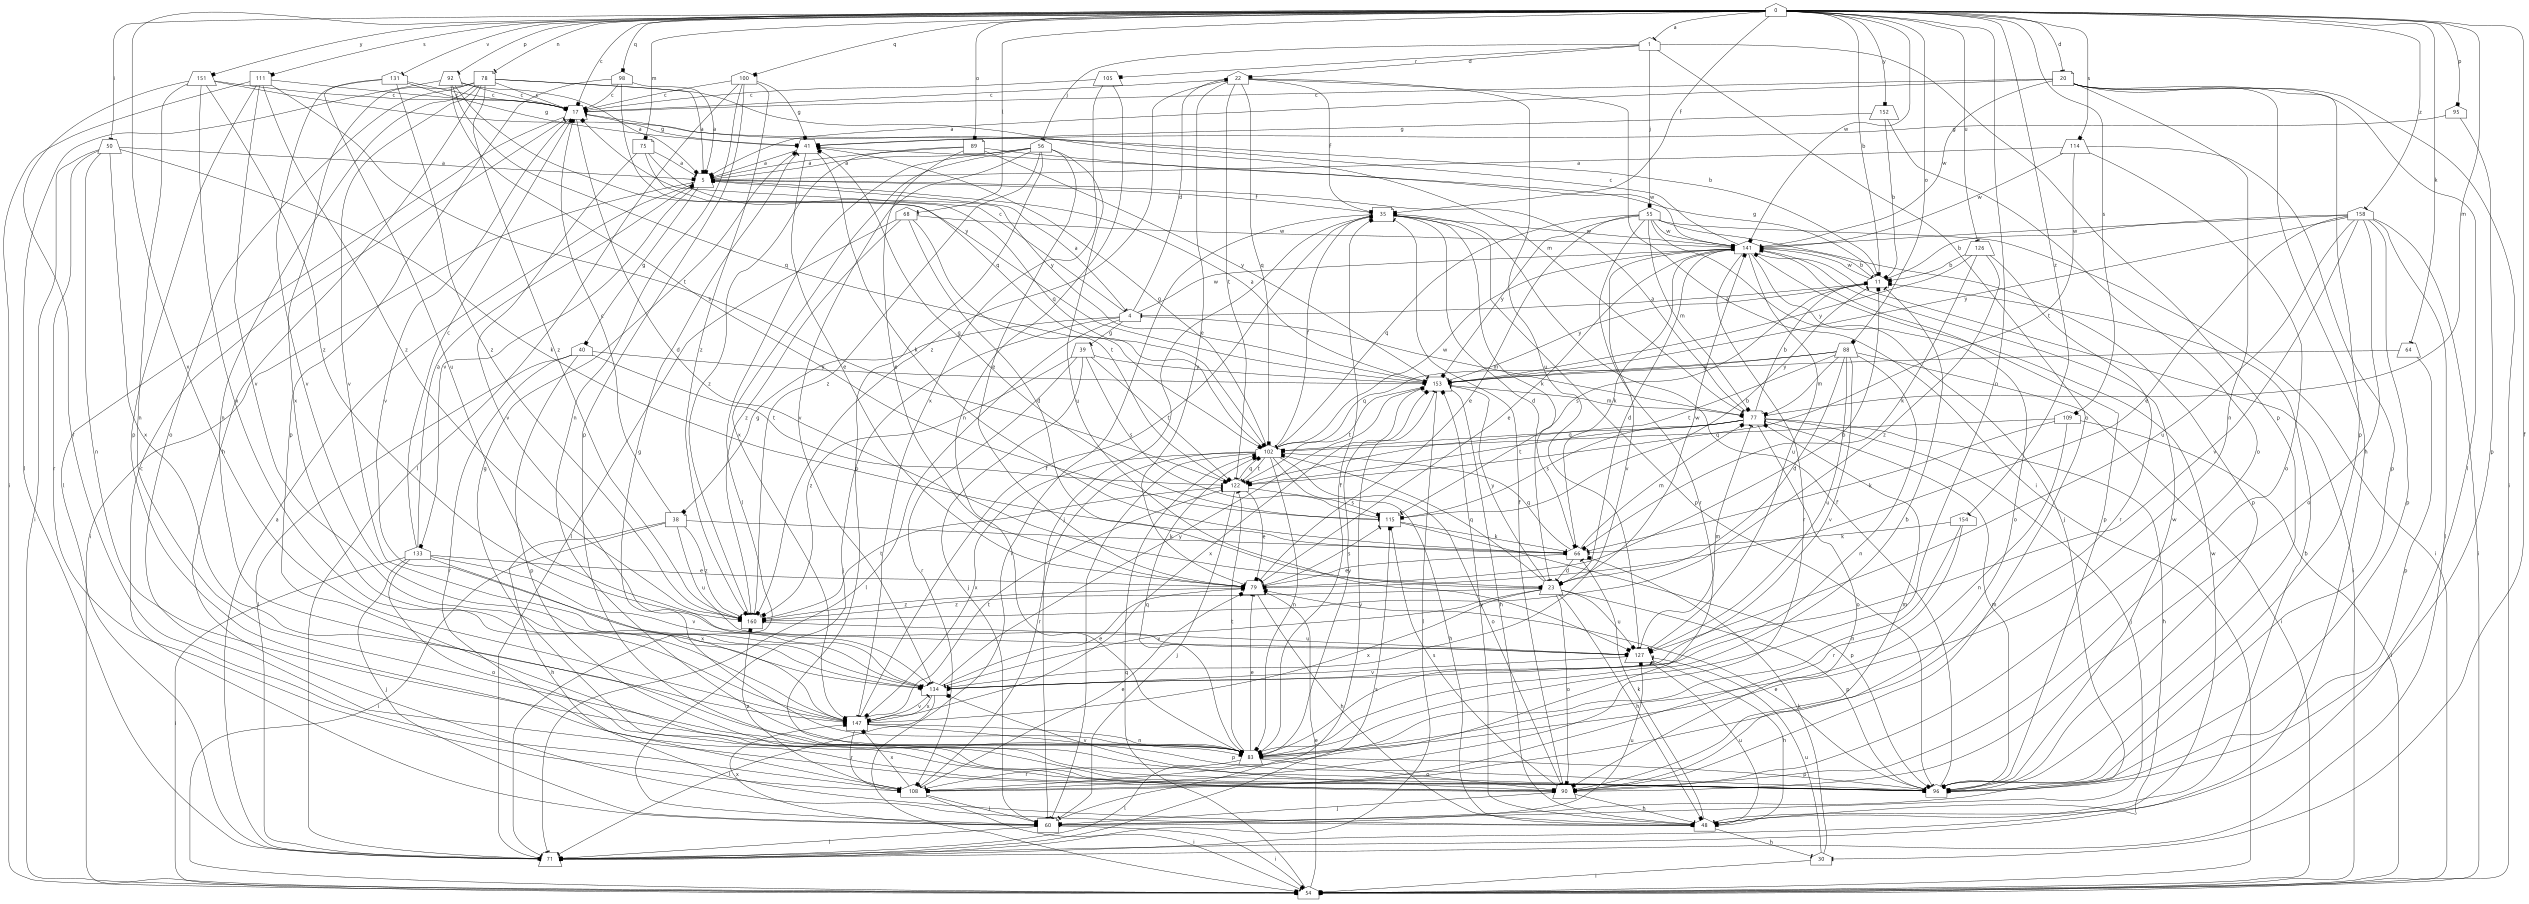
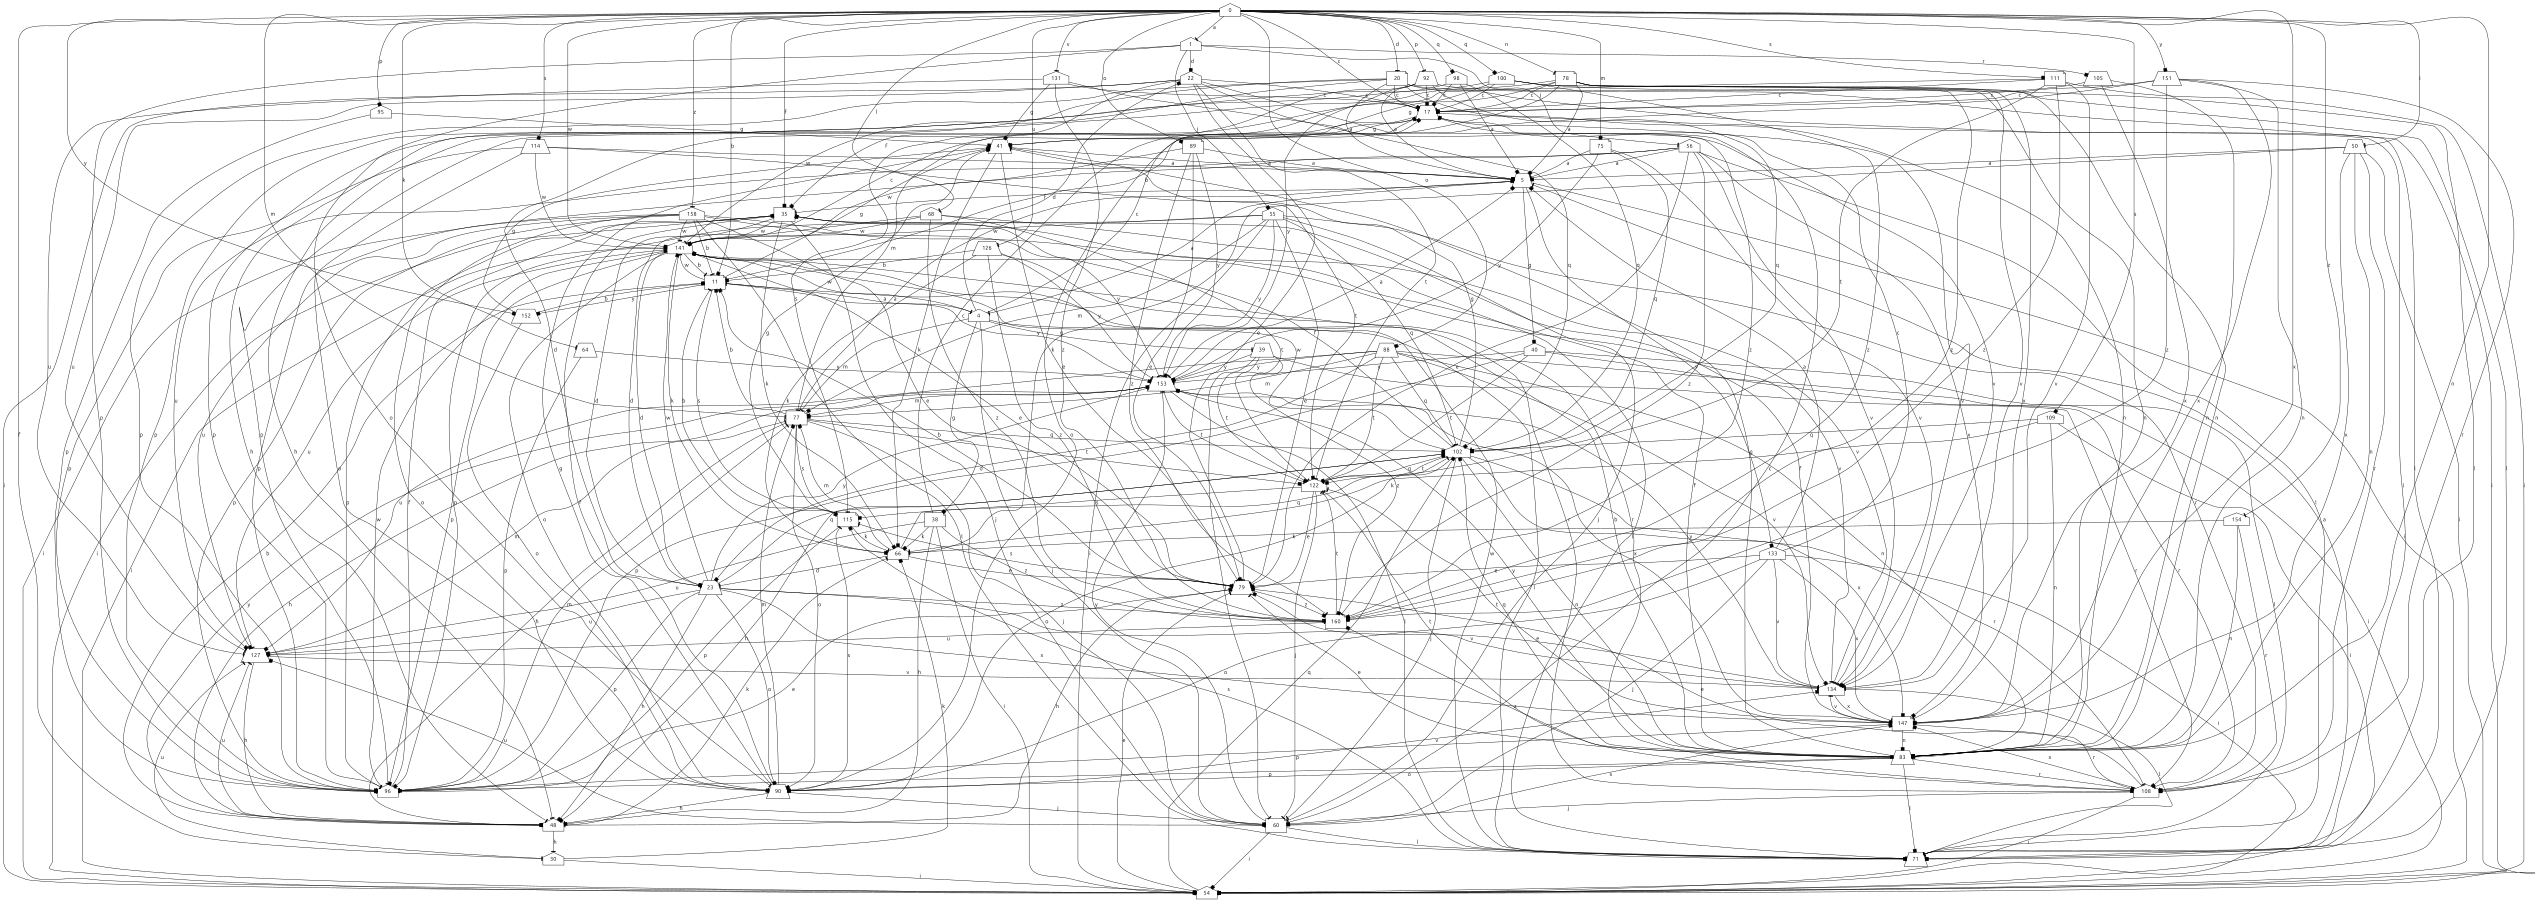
(1878, 282) -> (715, 282)
none -> (623, 299)
(1185, 480) -> none
(321, 508) -> (2030, 209)
